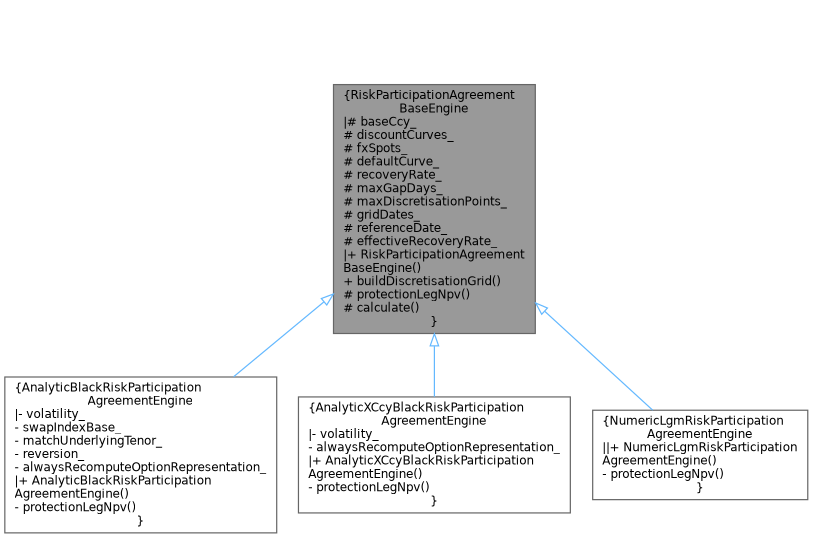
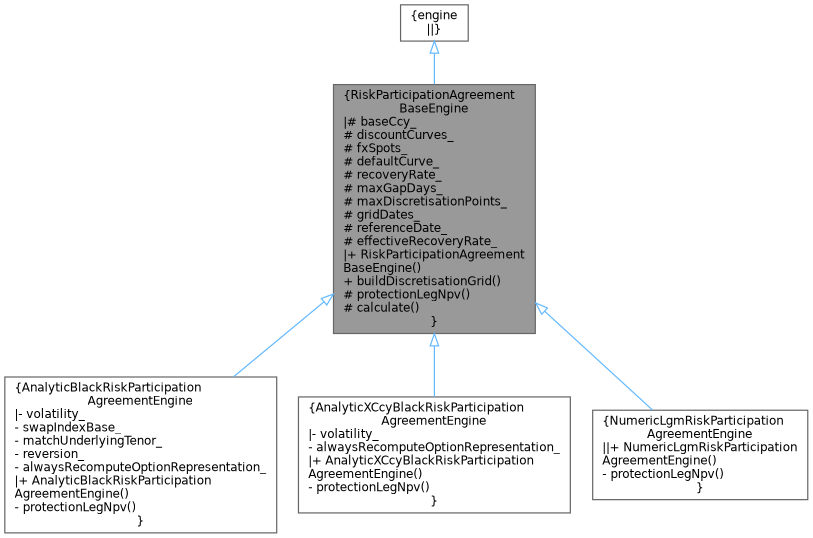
none -> (434, 23)
